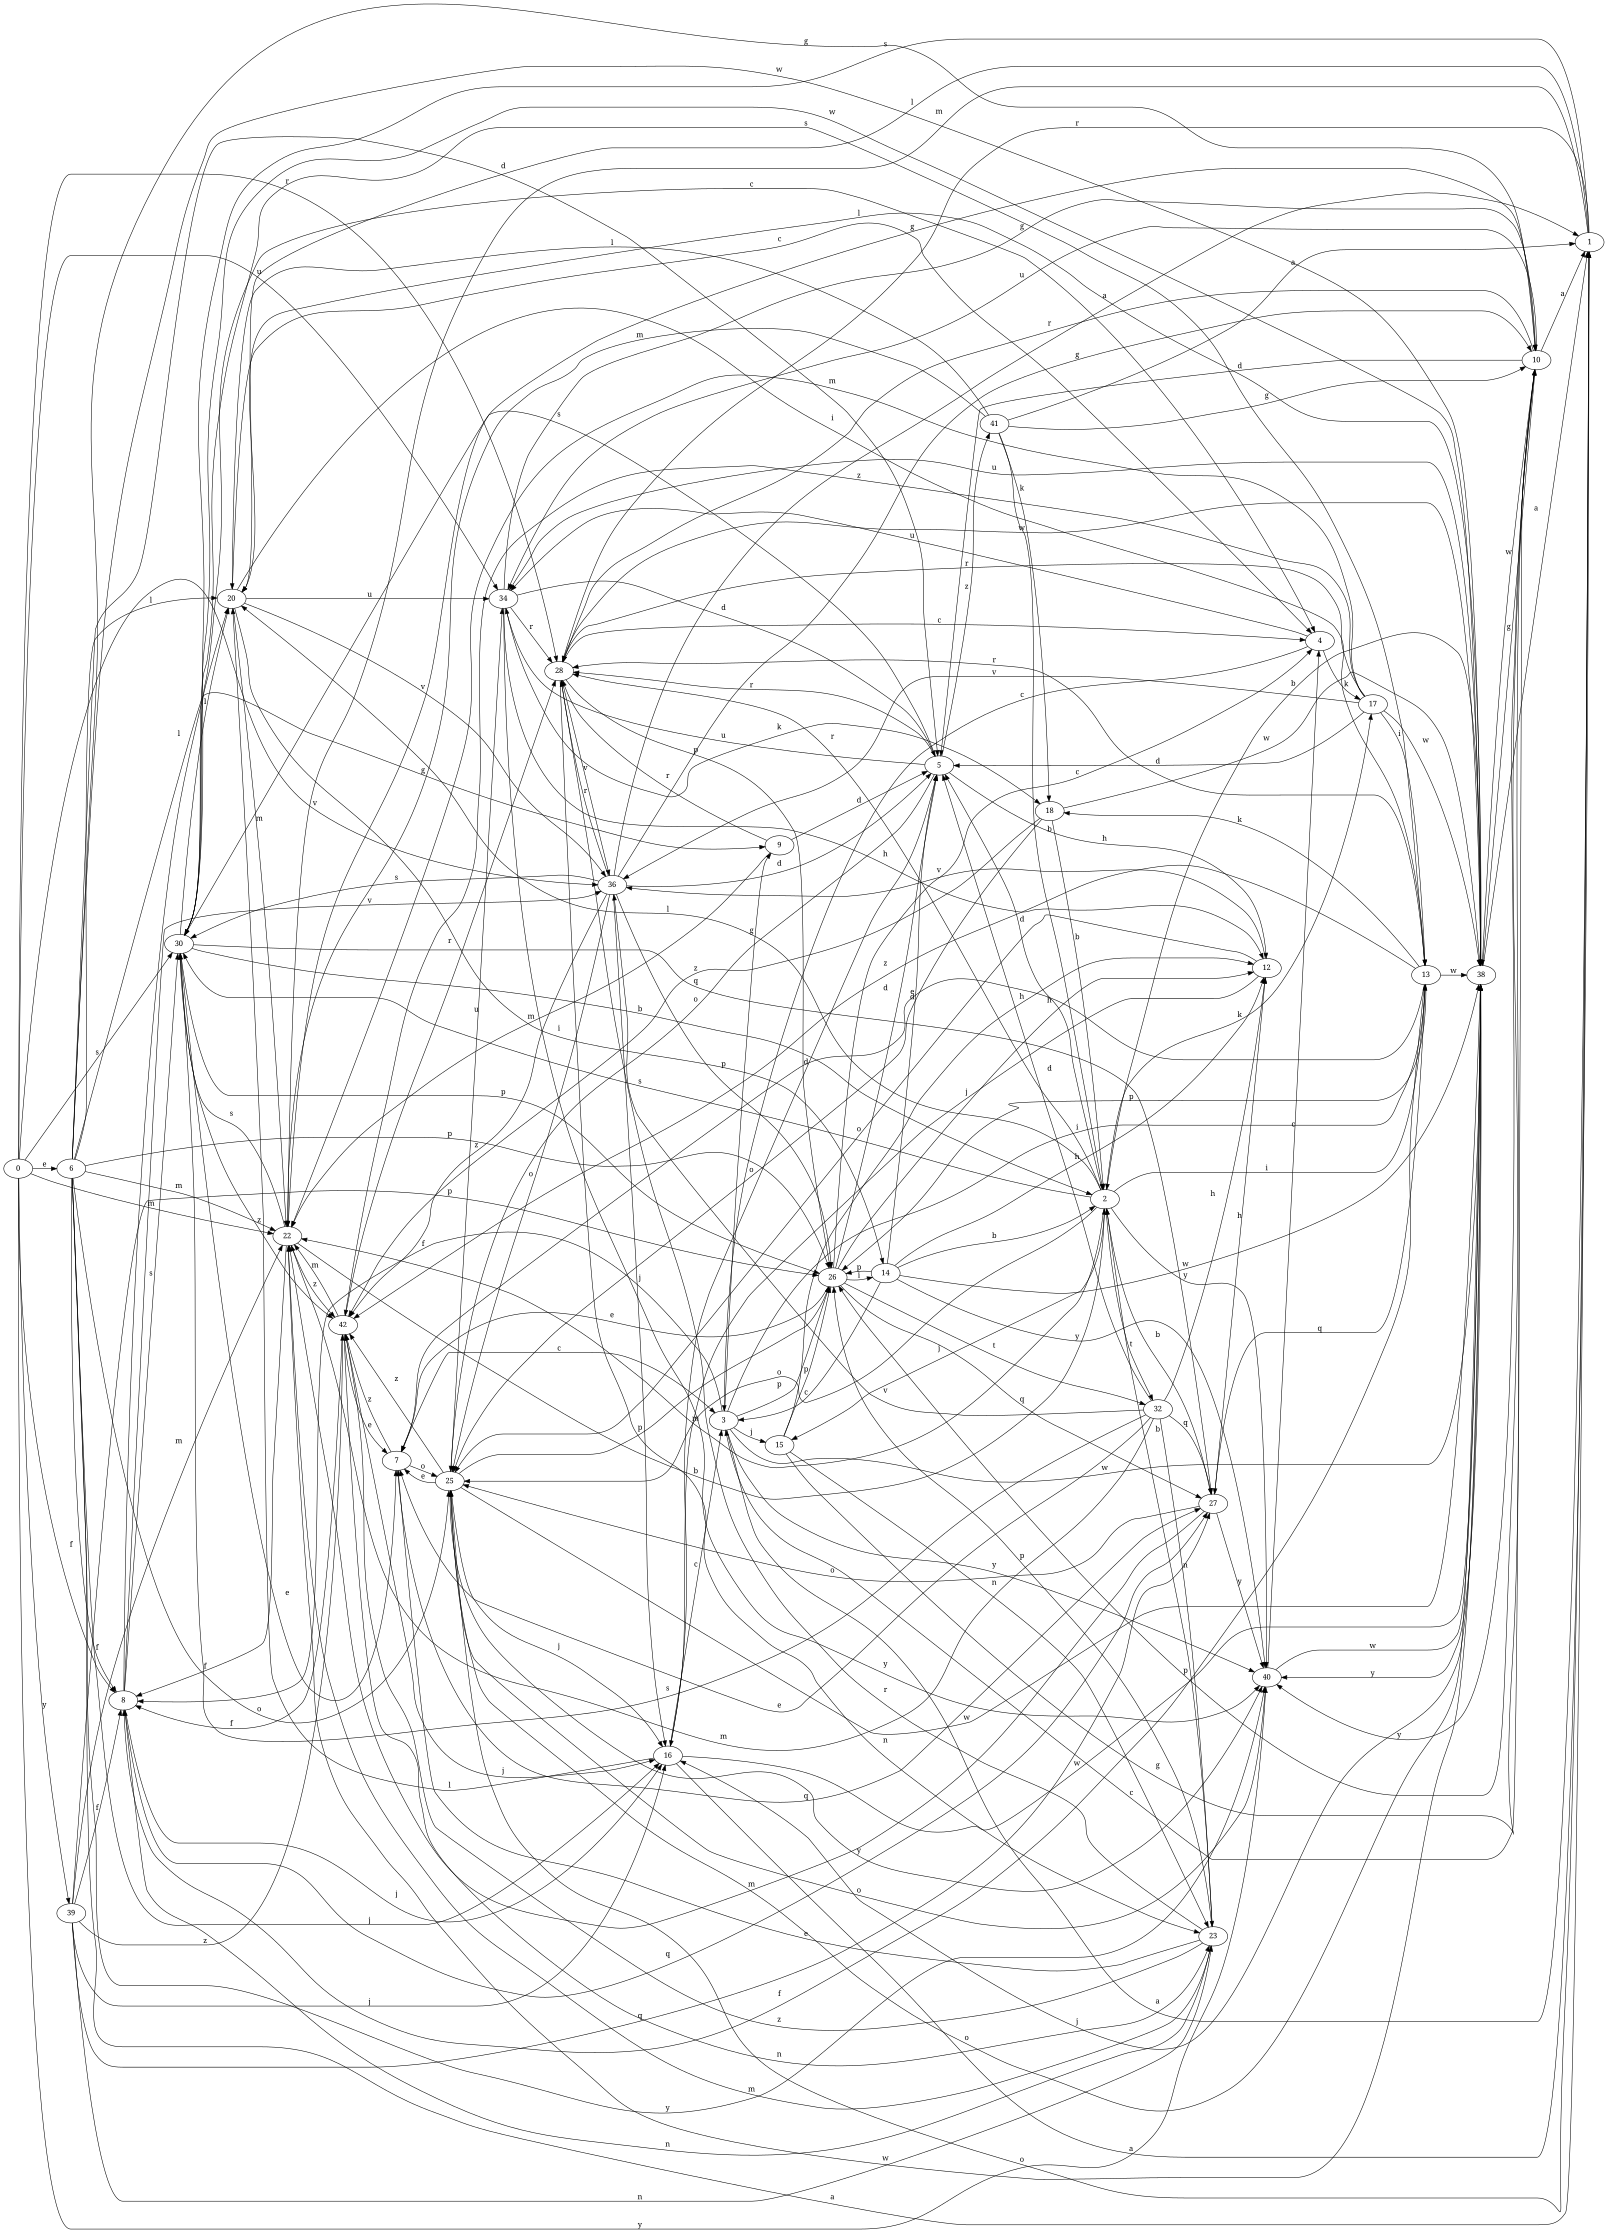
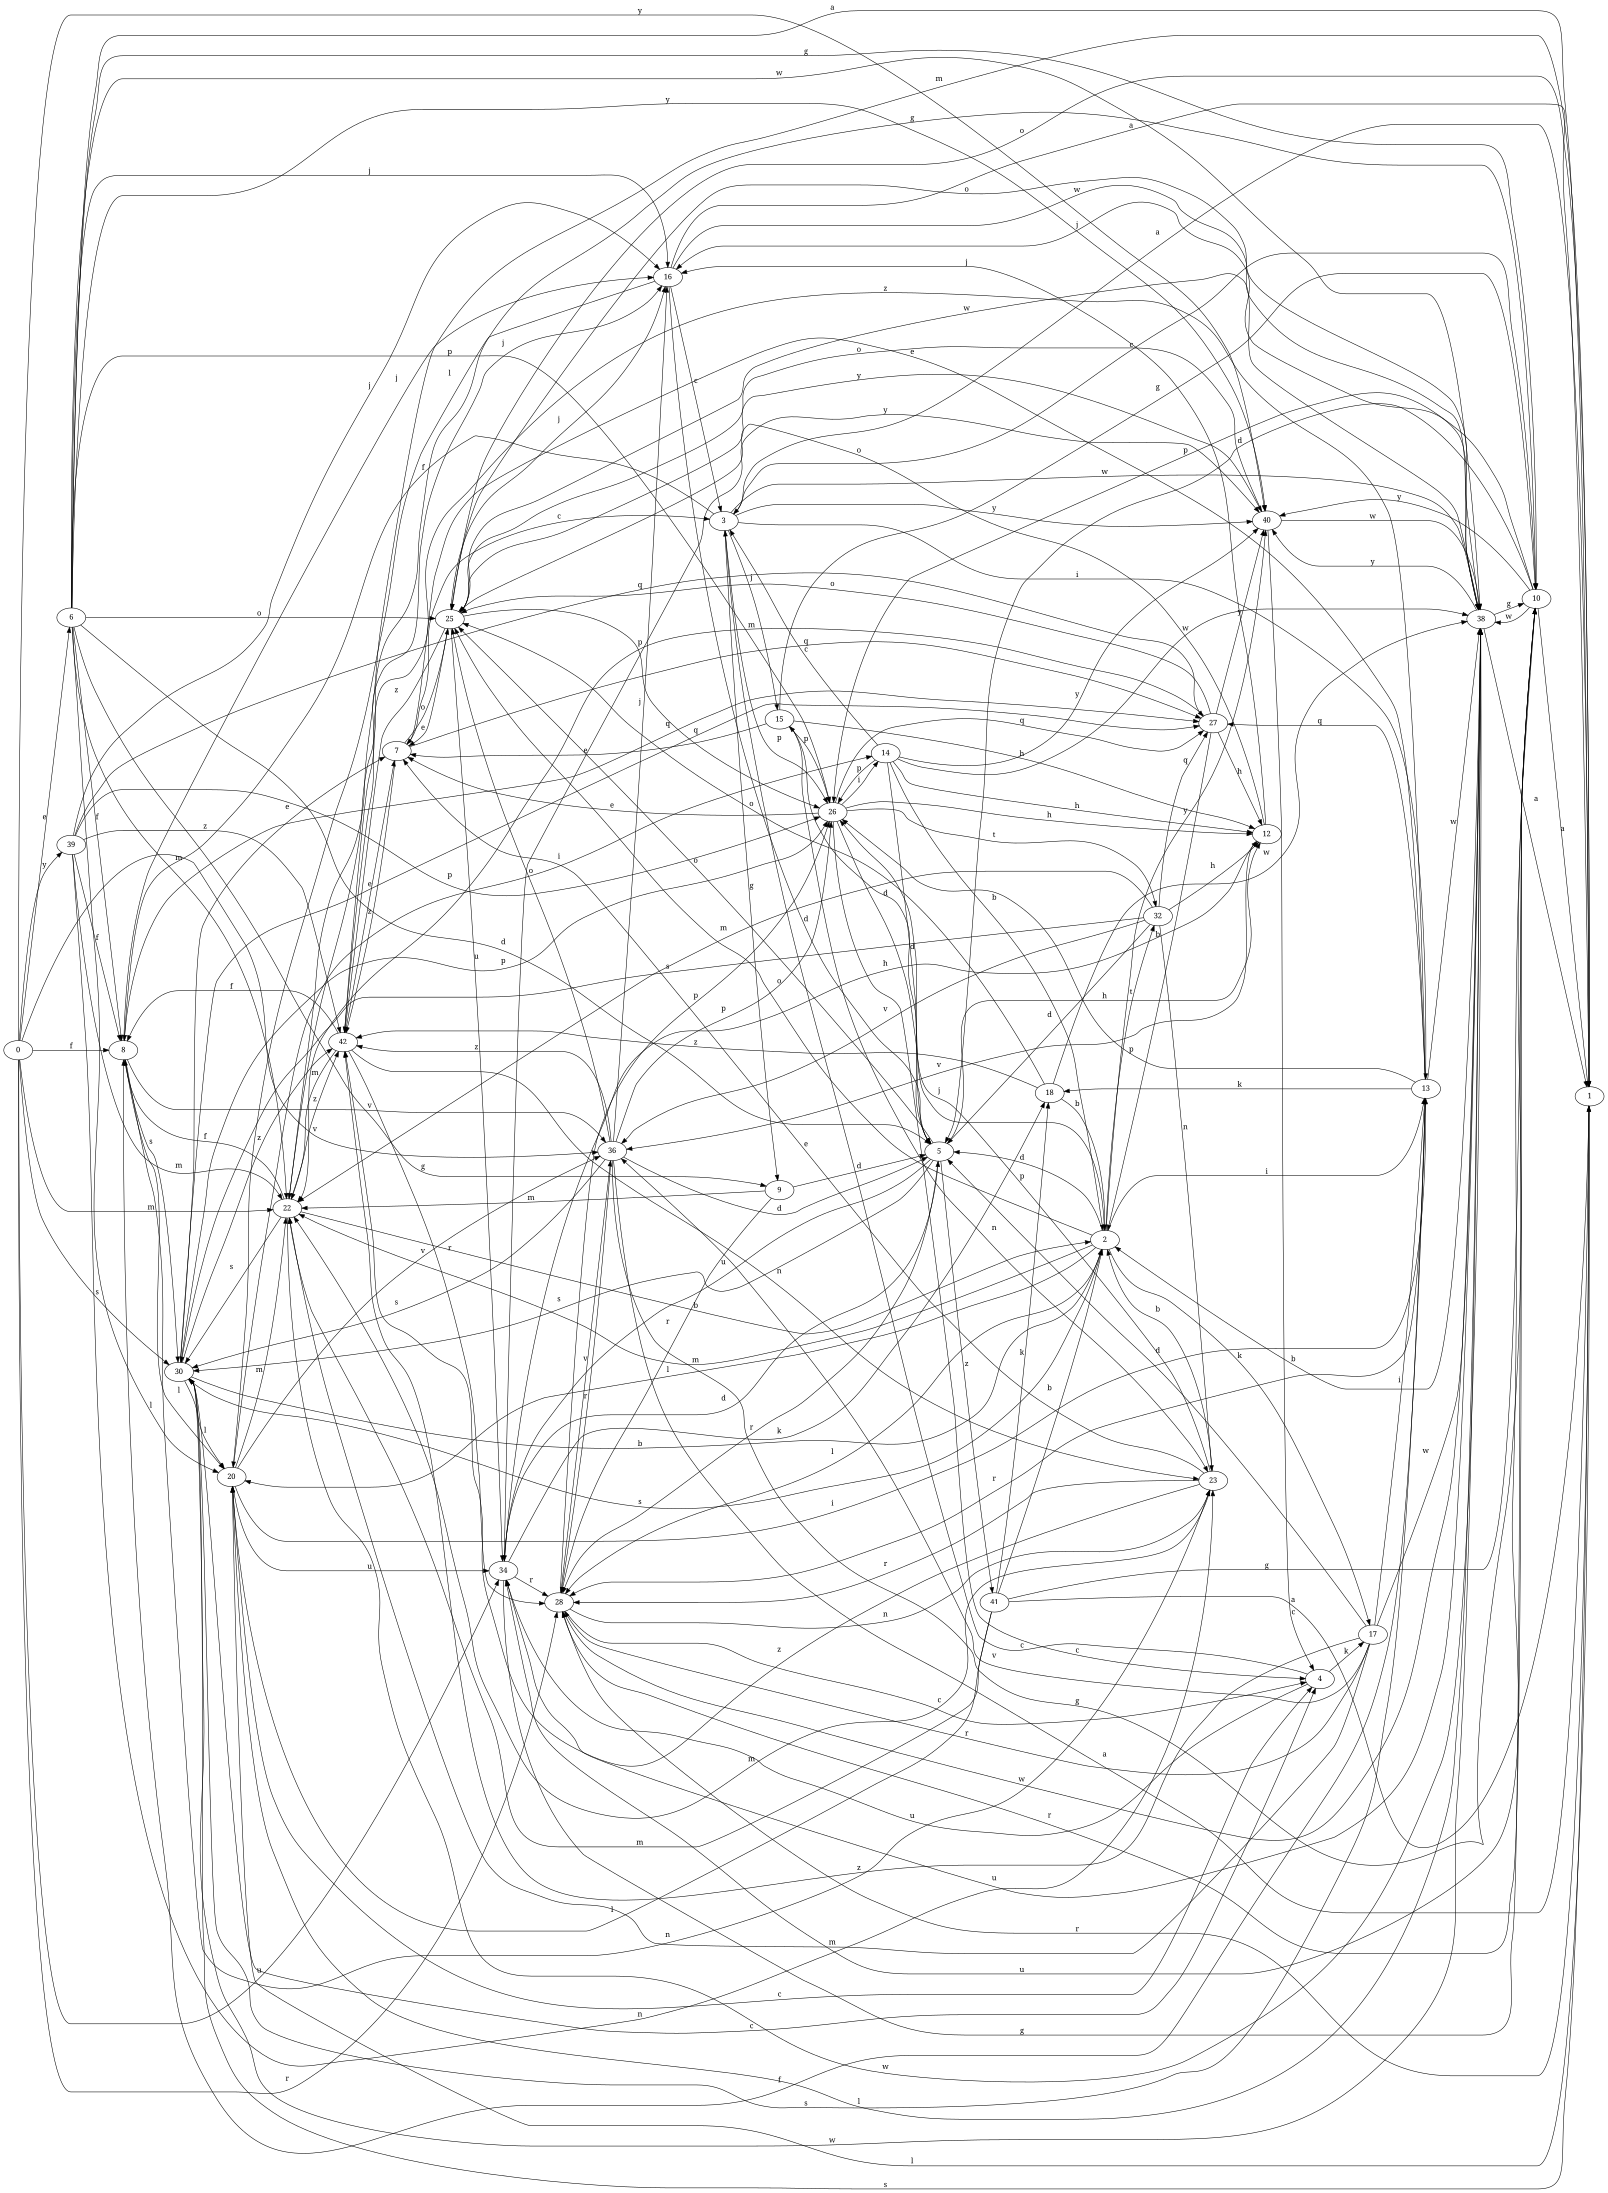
(833, 737) -> (833, 1452)
(782, 1712) -> (593, 755)
(594, 2142) -> (353, 1971)
